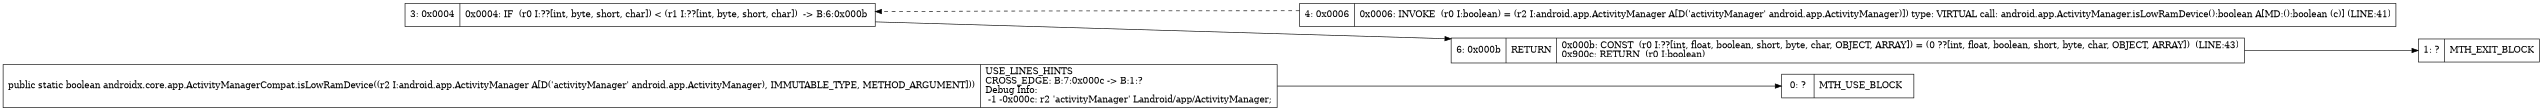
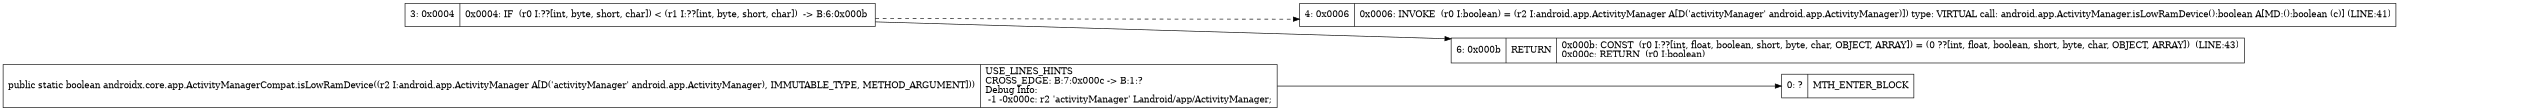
(1091, 11) -> (1084, 19)
(2479, 51) -> none
(1635, 55) -> (1635, 55)
(1861, 86) -> (1861, 86)
